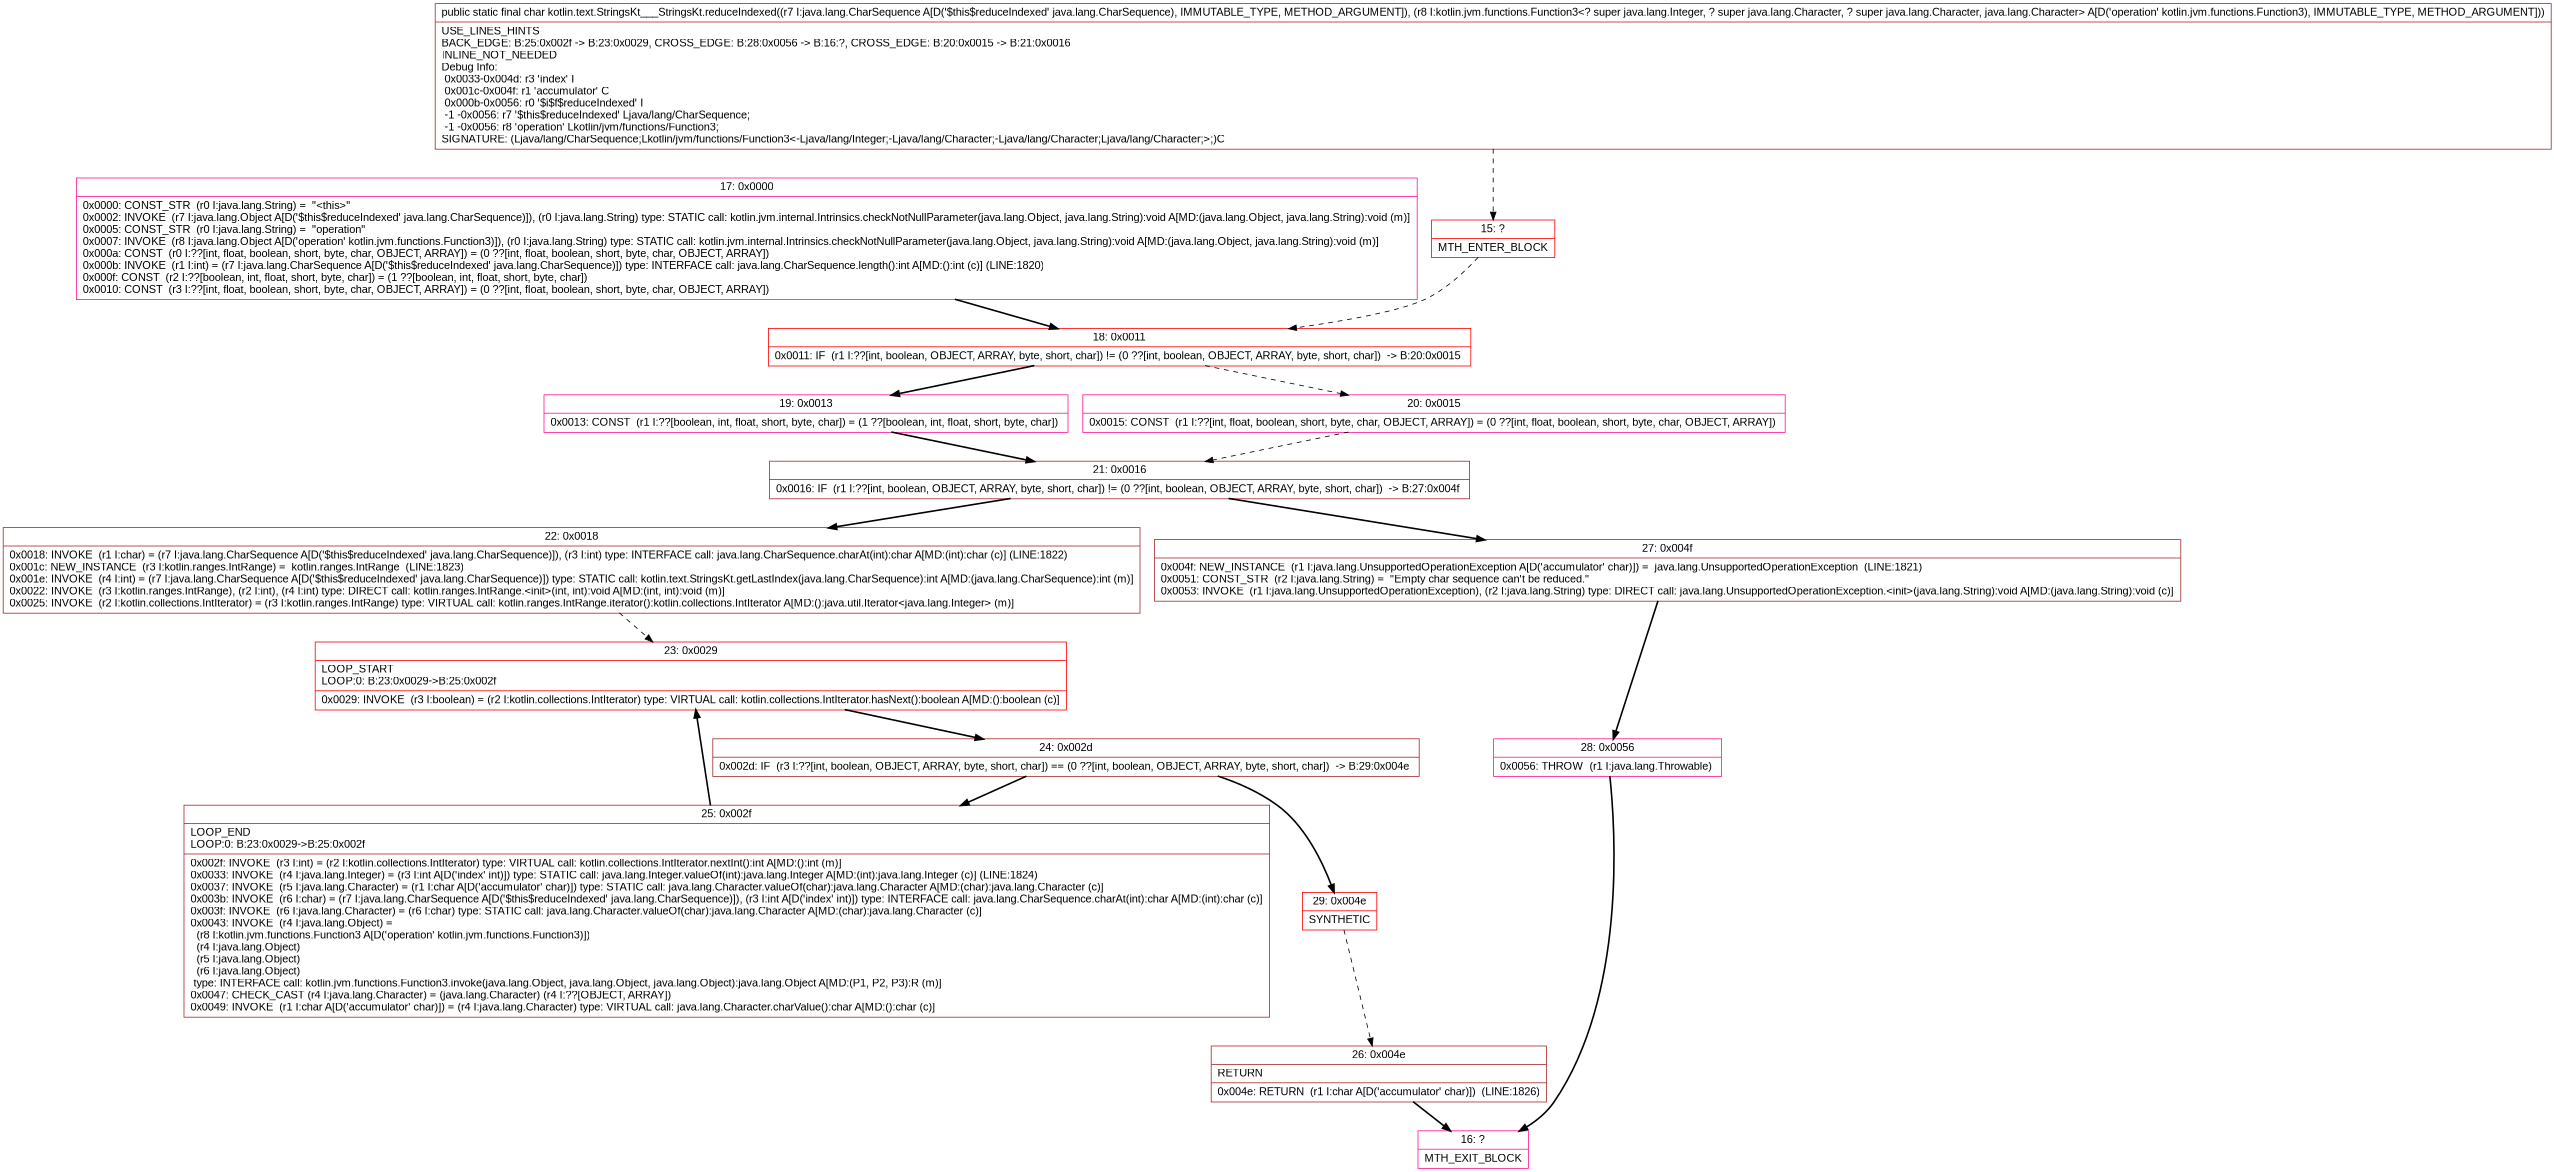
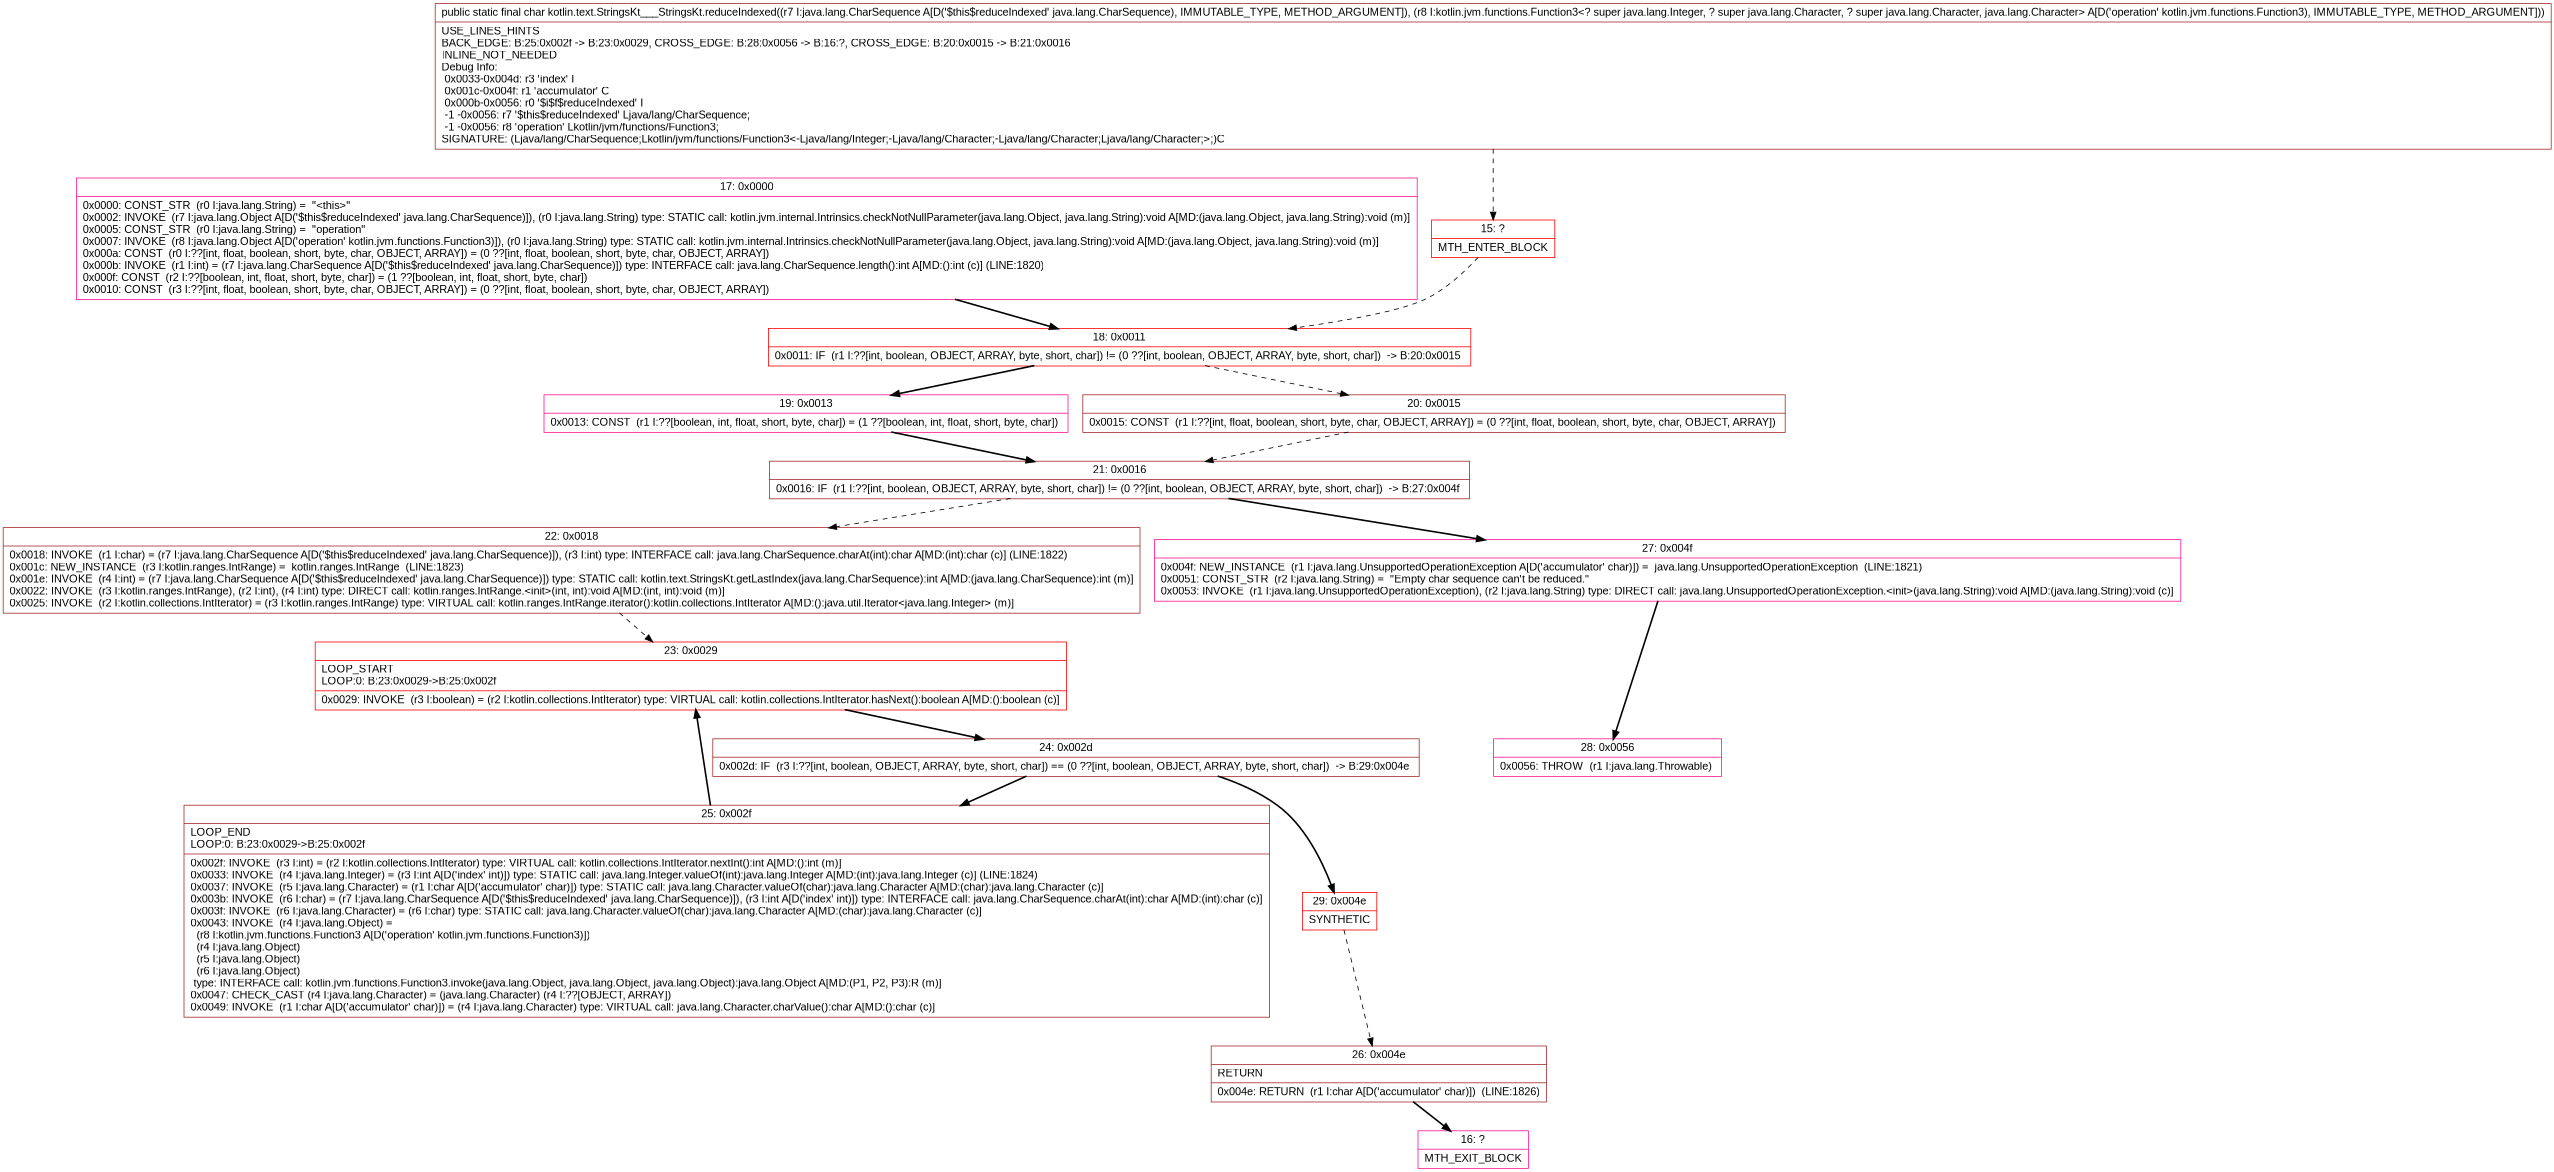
(1434, 414) -> (1434, 414)
(924, 513) -> (924, 513)
(1668, 570) -> (1668, 570)
(1606, 963) -> none
